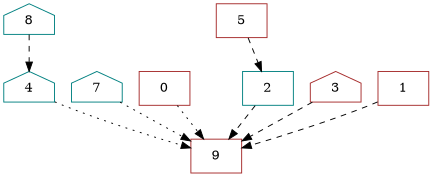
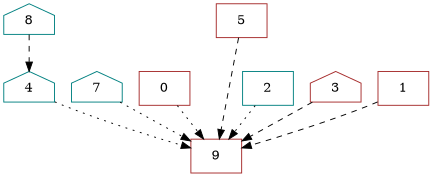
(253, 50) -> (230, 84)
(245, 119) -> (245, 119)
